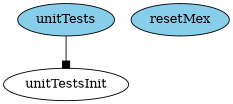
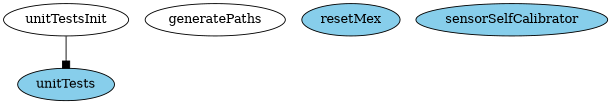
none -> (215, 20)
none -> (512, 20)
(66, 48) -> (66, 48)
